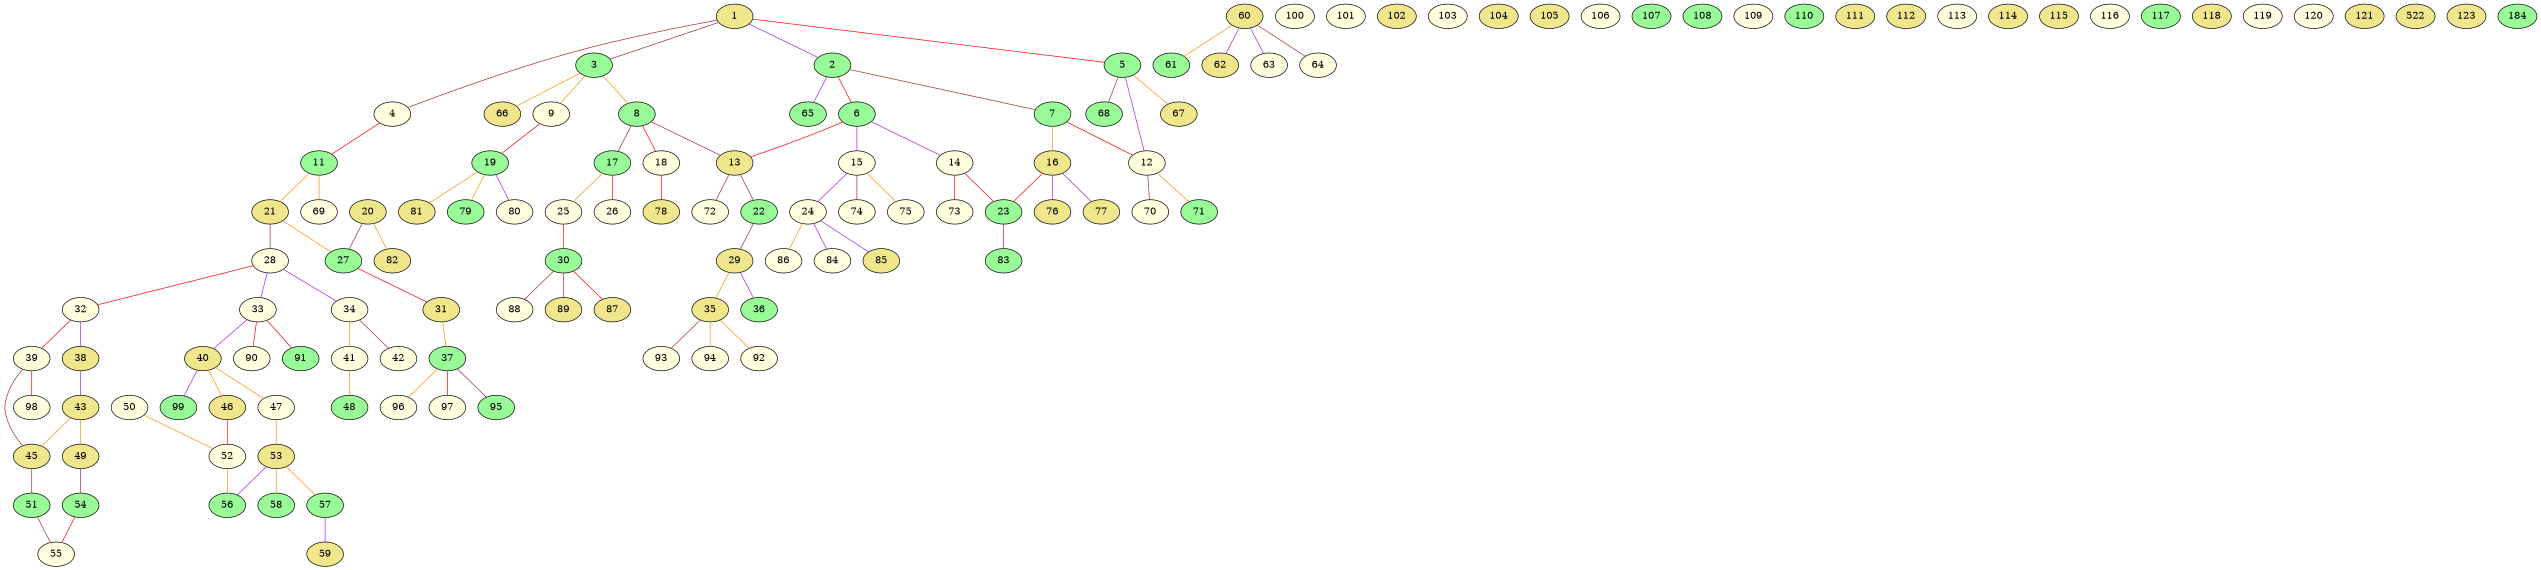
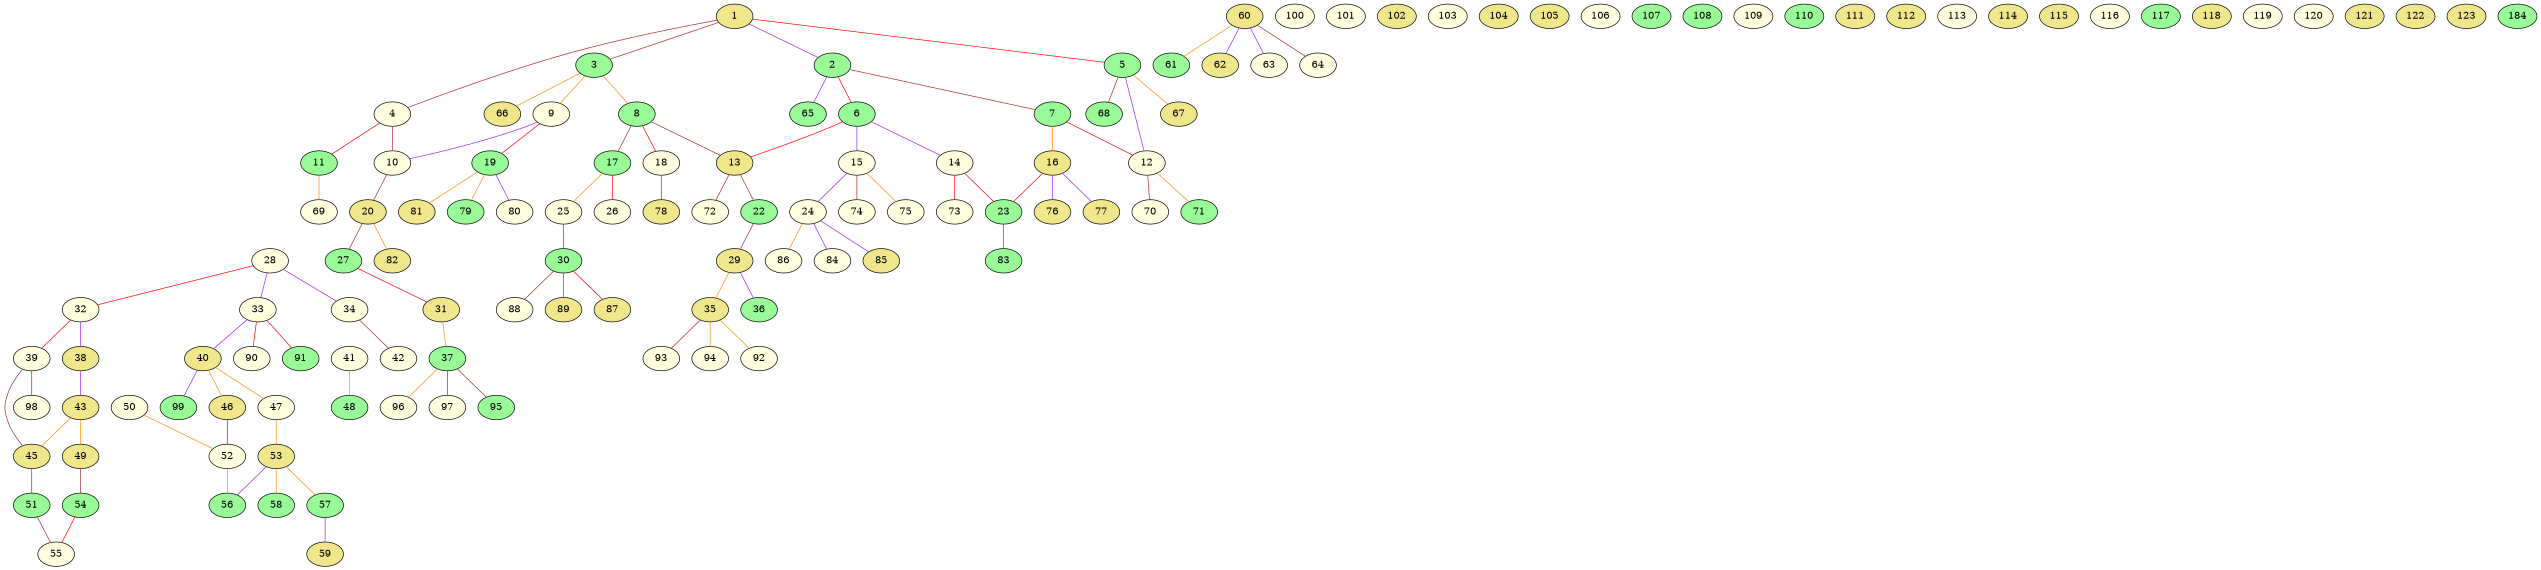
(2416, 16) -> (2416, 16)
none -> (392, 163)
(270, 212) -> none
(350, 334) -> none
